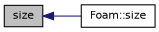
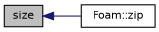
(118, 16) -> (118, 16)
